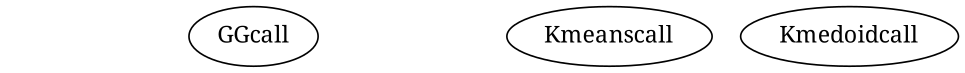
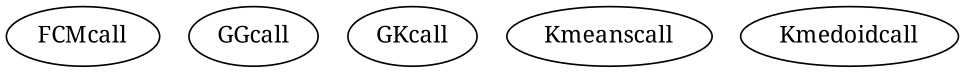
none -> (83, 36)
none -> (412, 36)
